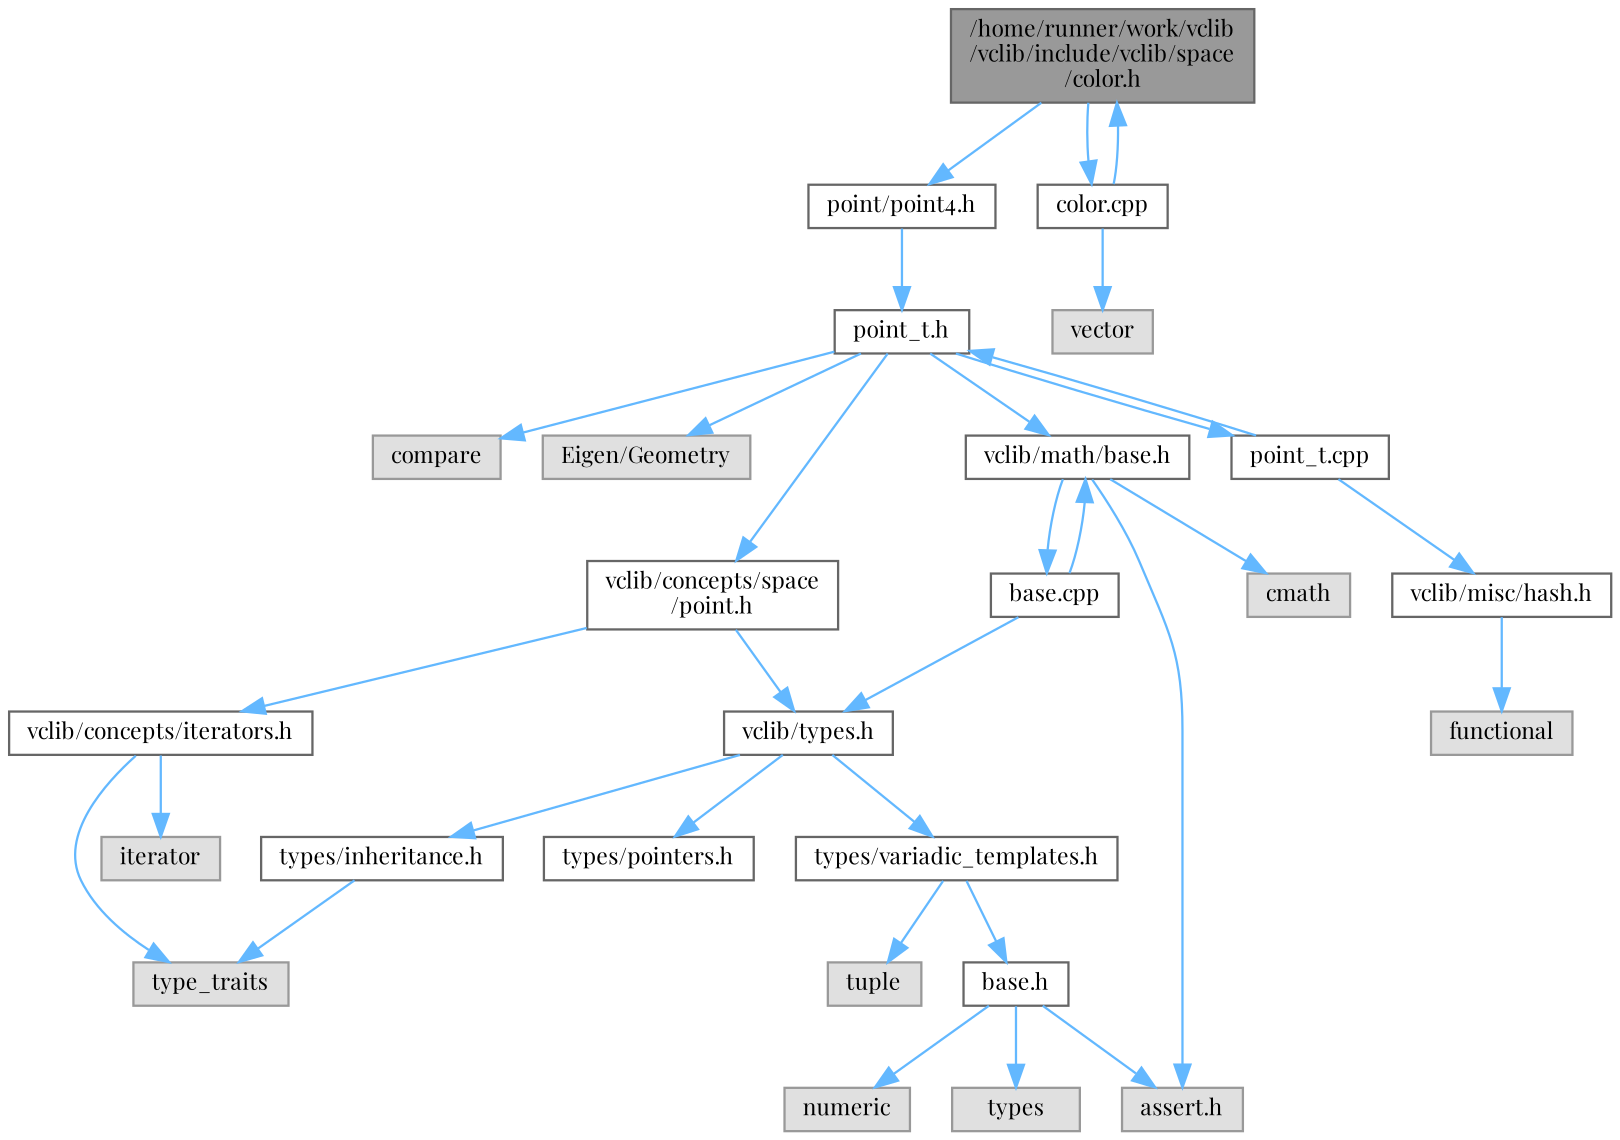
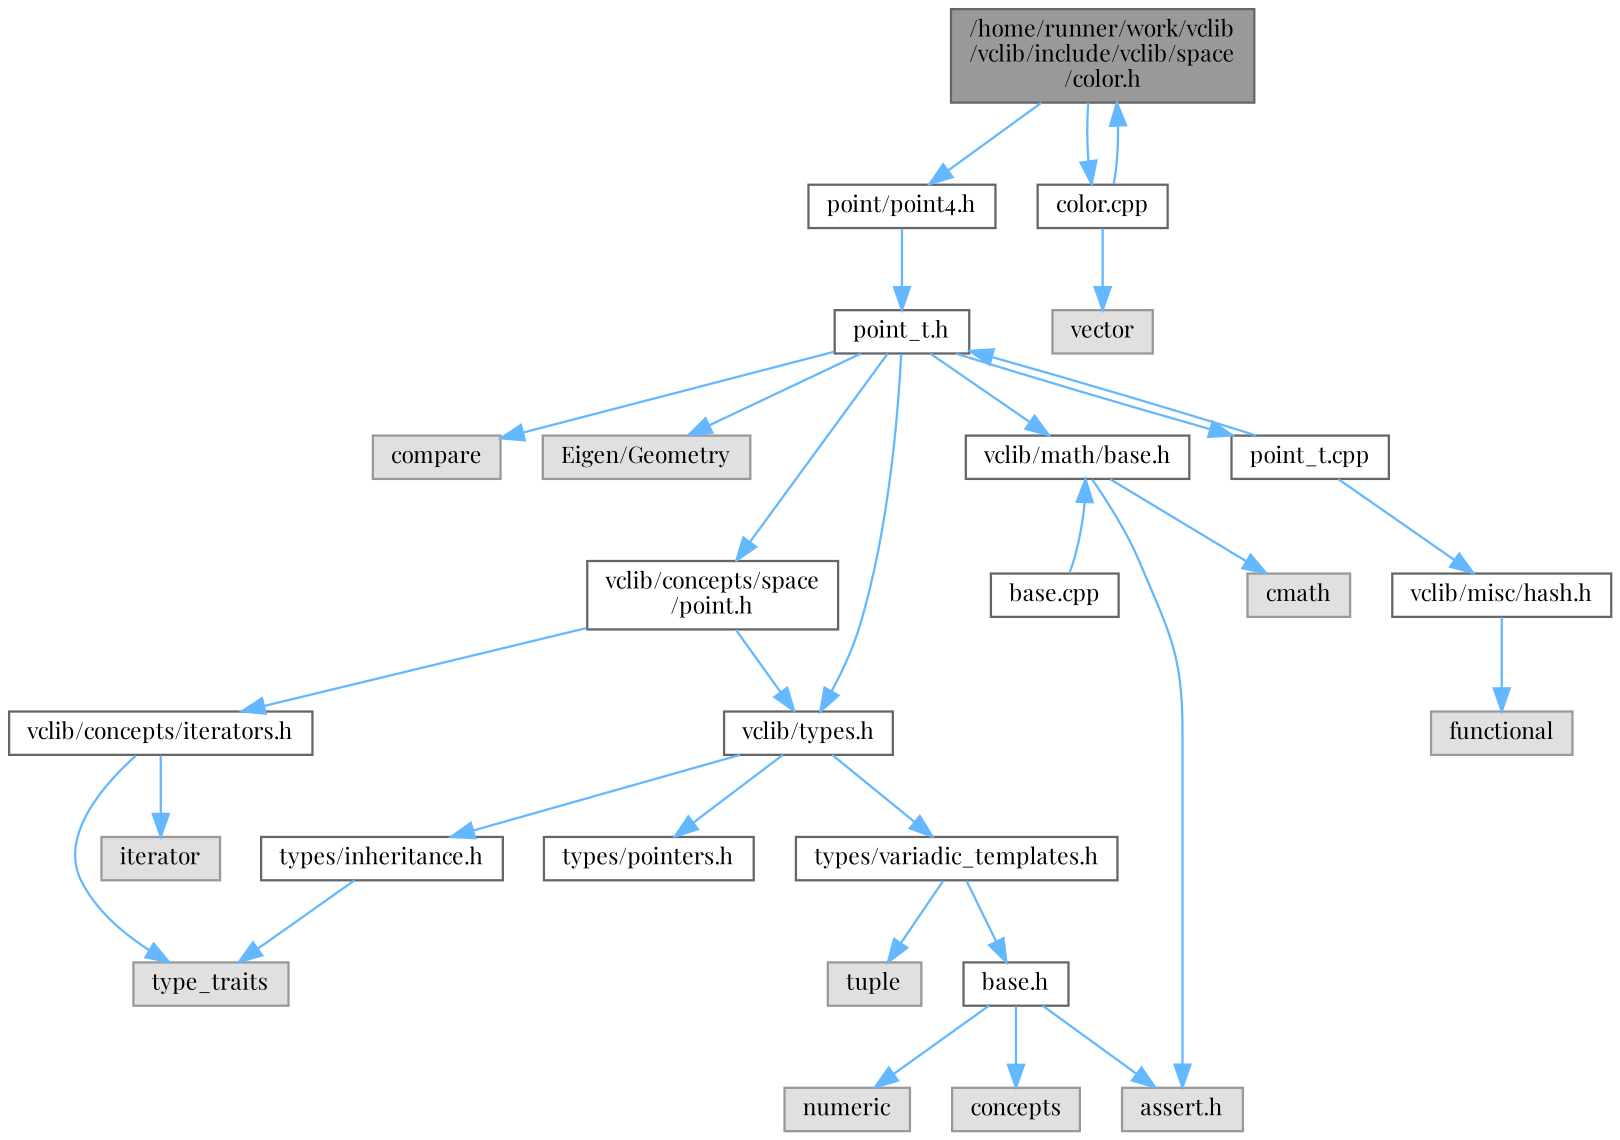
(1053, 514) -> none
(942, 659) -> (882, 526)
(1016, 1109) -> (1016, 1109)
